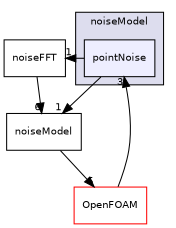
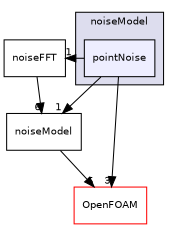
(130, 138) -> (115, 127)
